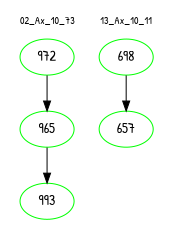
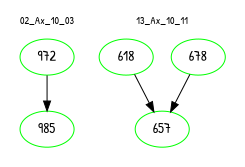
(48, 22) -> (48, 22)
(126, 57) -> (126, 57)
none -> (198, 57)
(47, 129) -> (47, 129)
(47, 201) -> none
